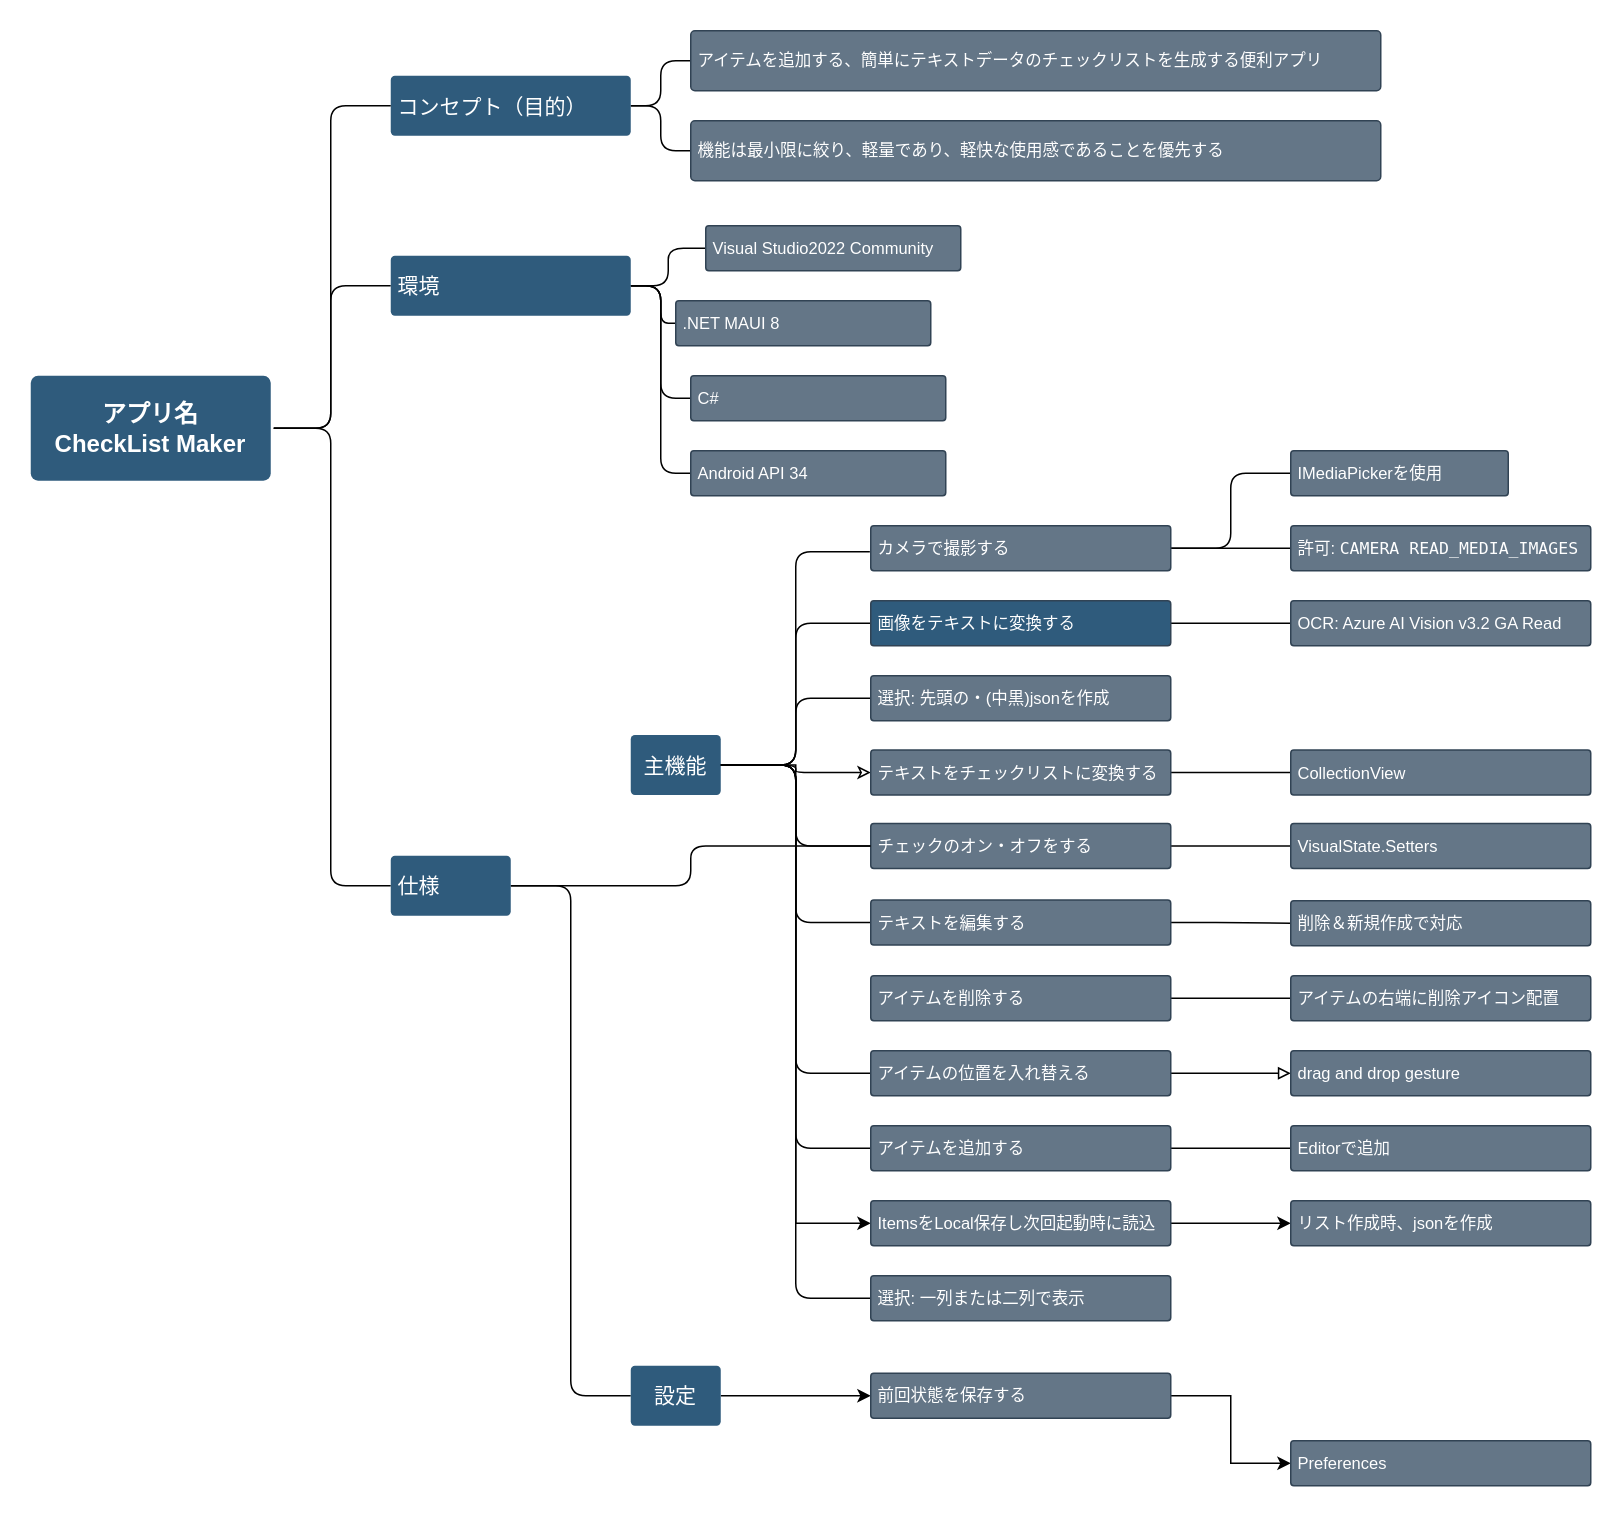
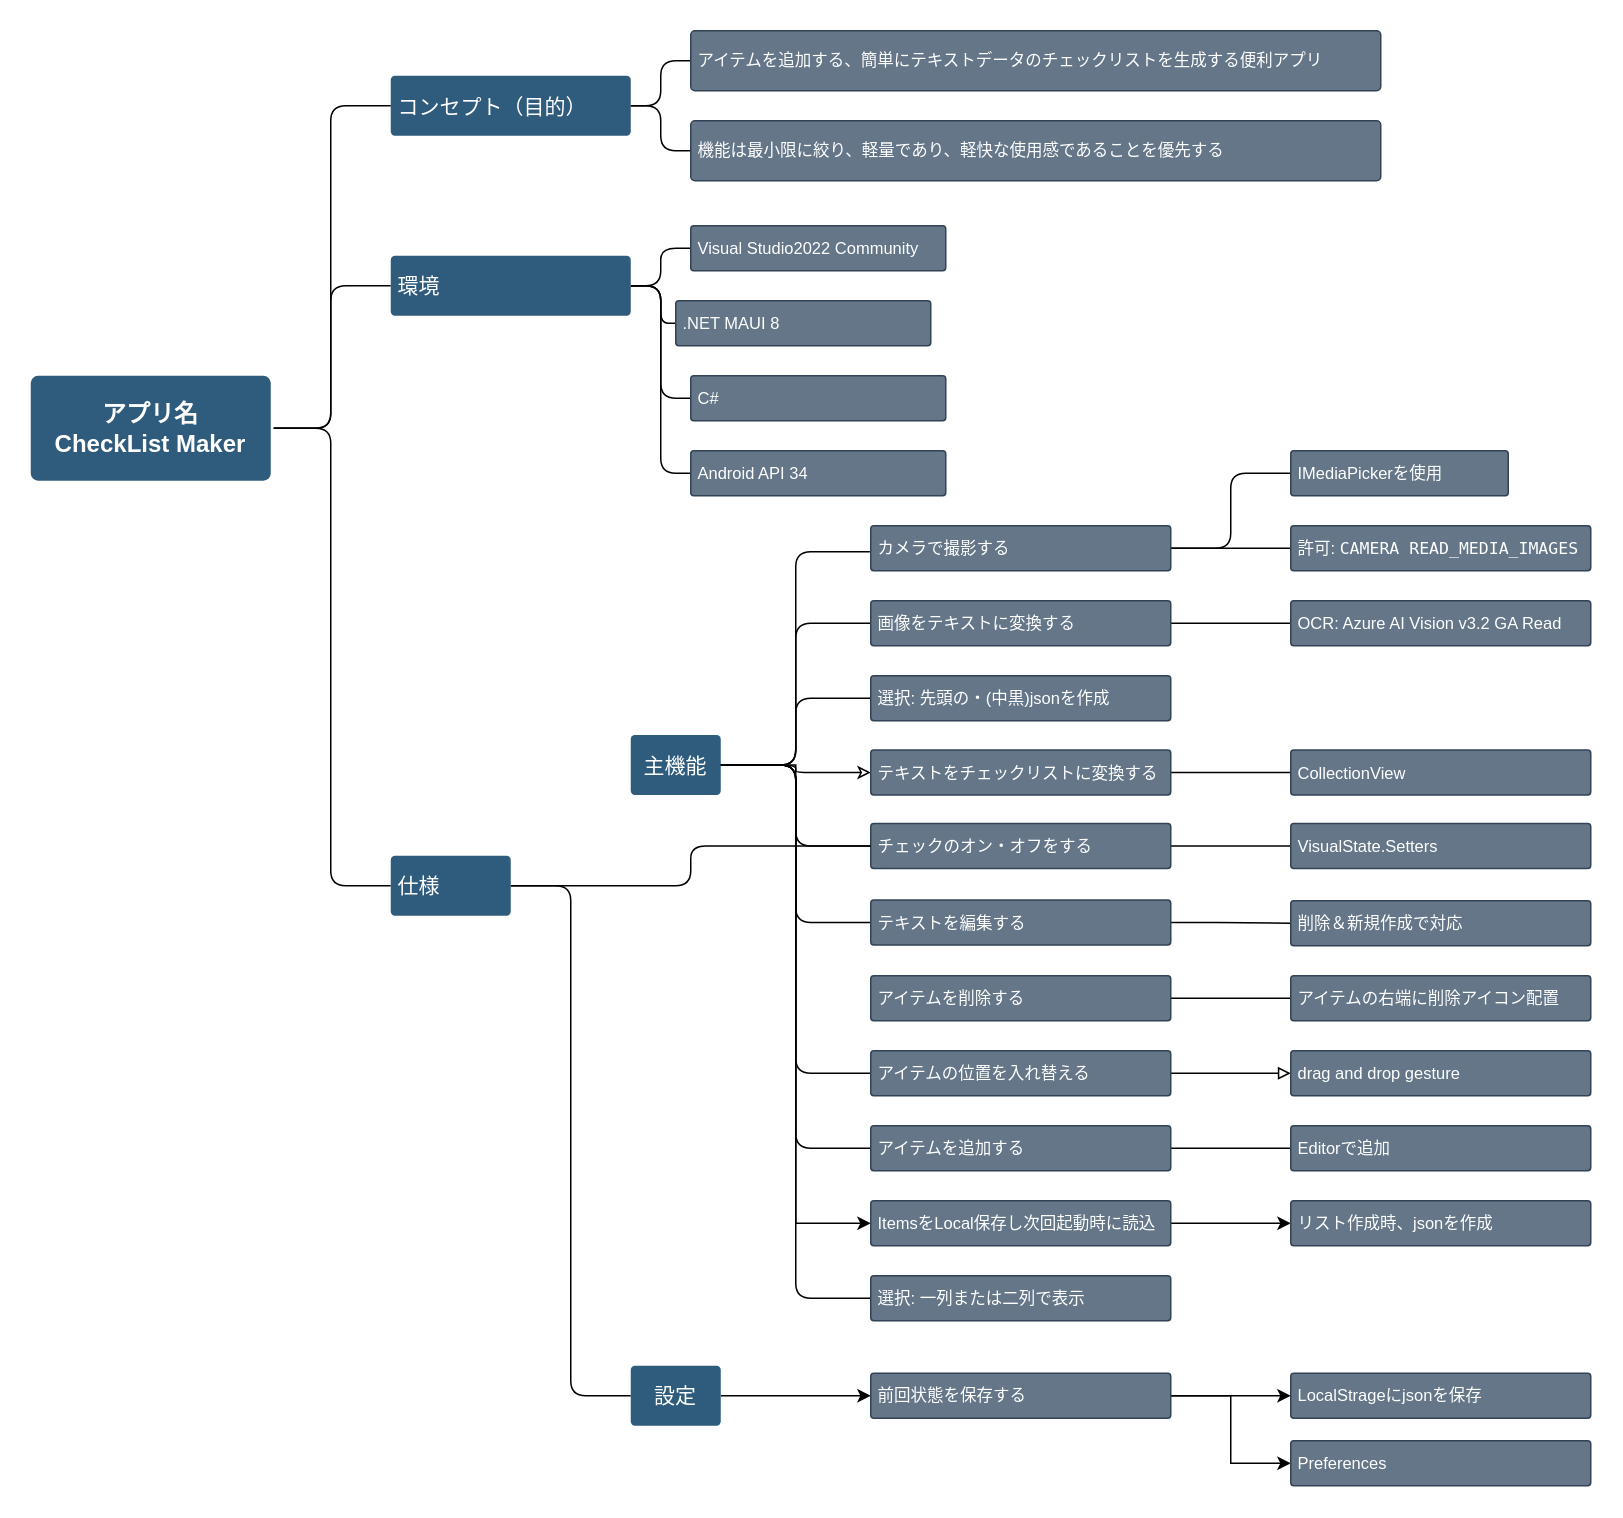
(833, 248) -> (818, 248)
(1021, 623) -> (1021, 623)
none -> (1257, 1396)
none -> (1441, 1396)
